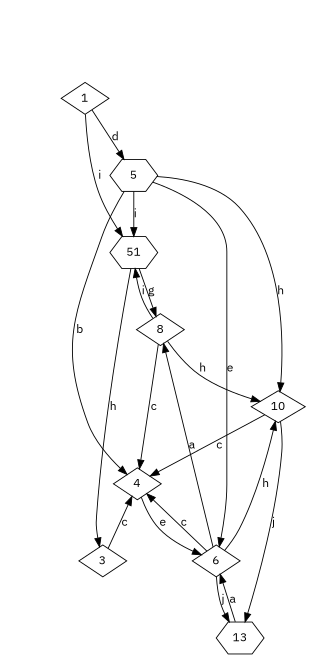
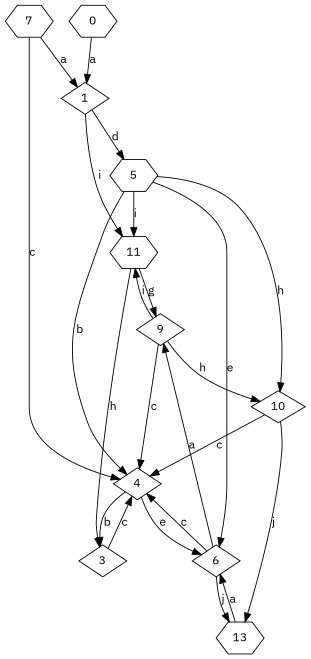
none -> (29, 21)
none -> (93, 21)
(134, 253) -> (134, 253)
(160, 330) -> (160, 330)
(255, 493) -> none
none -> (106, 511)
